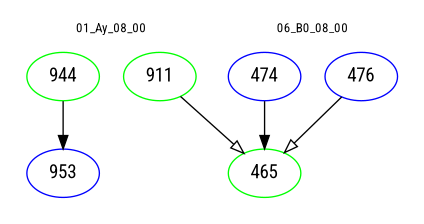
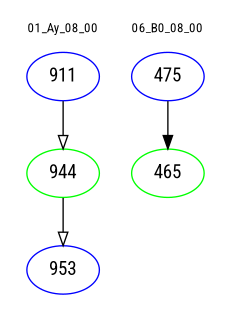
(160, 77) -> (63, 77)
(265, 77) -> (168, 77)
(361, 77) -> none
(198, 112) -> (63, 118)
(63, 118) -> (63, 215)
